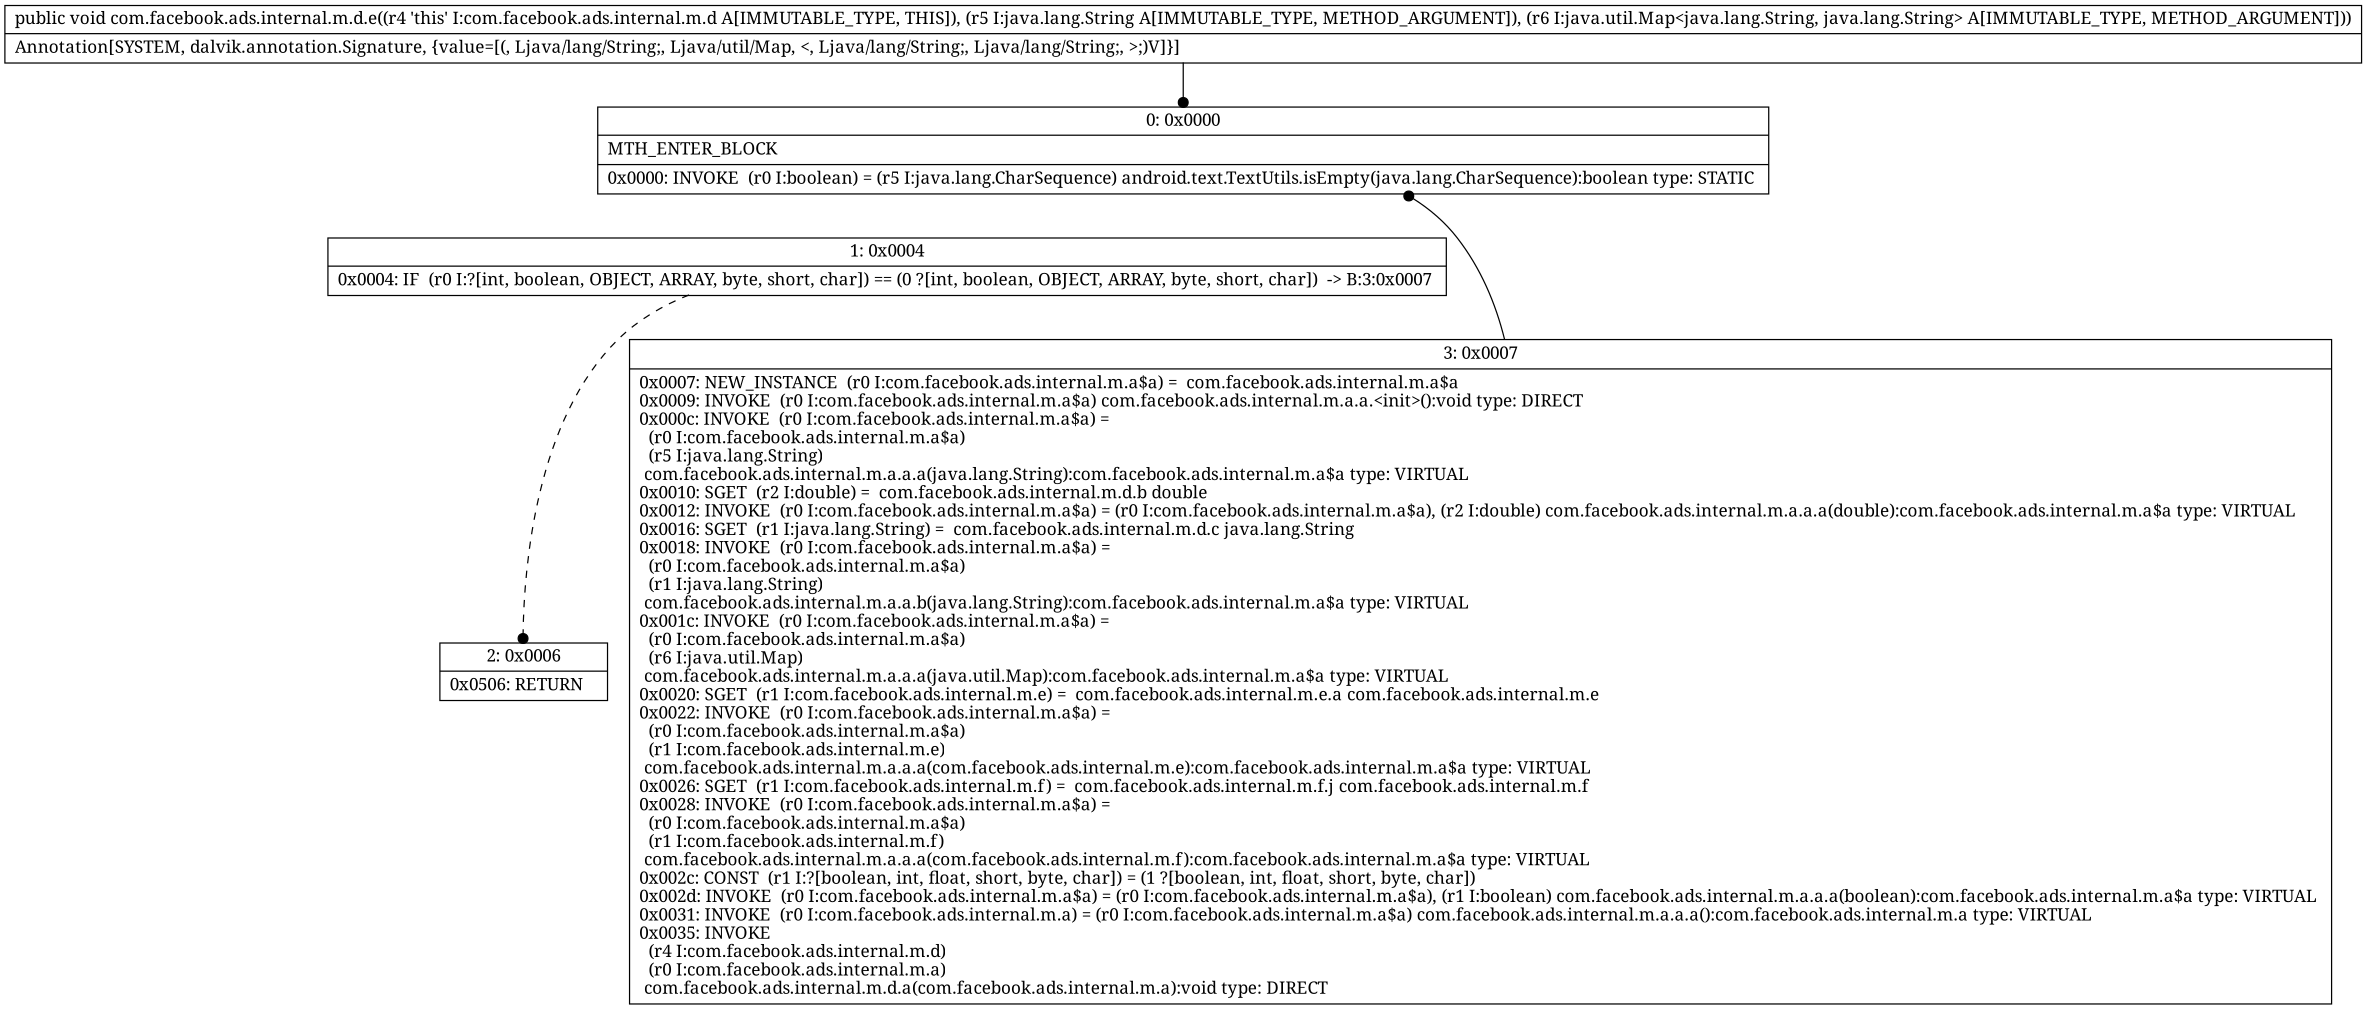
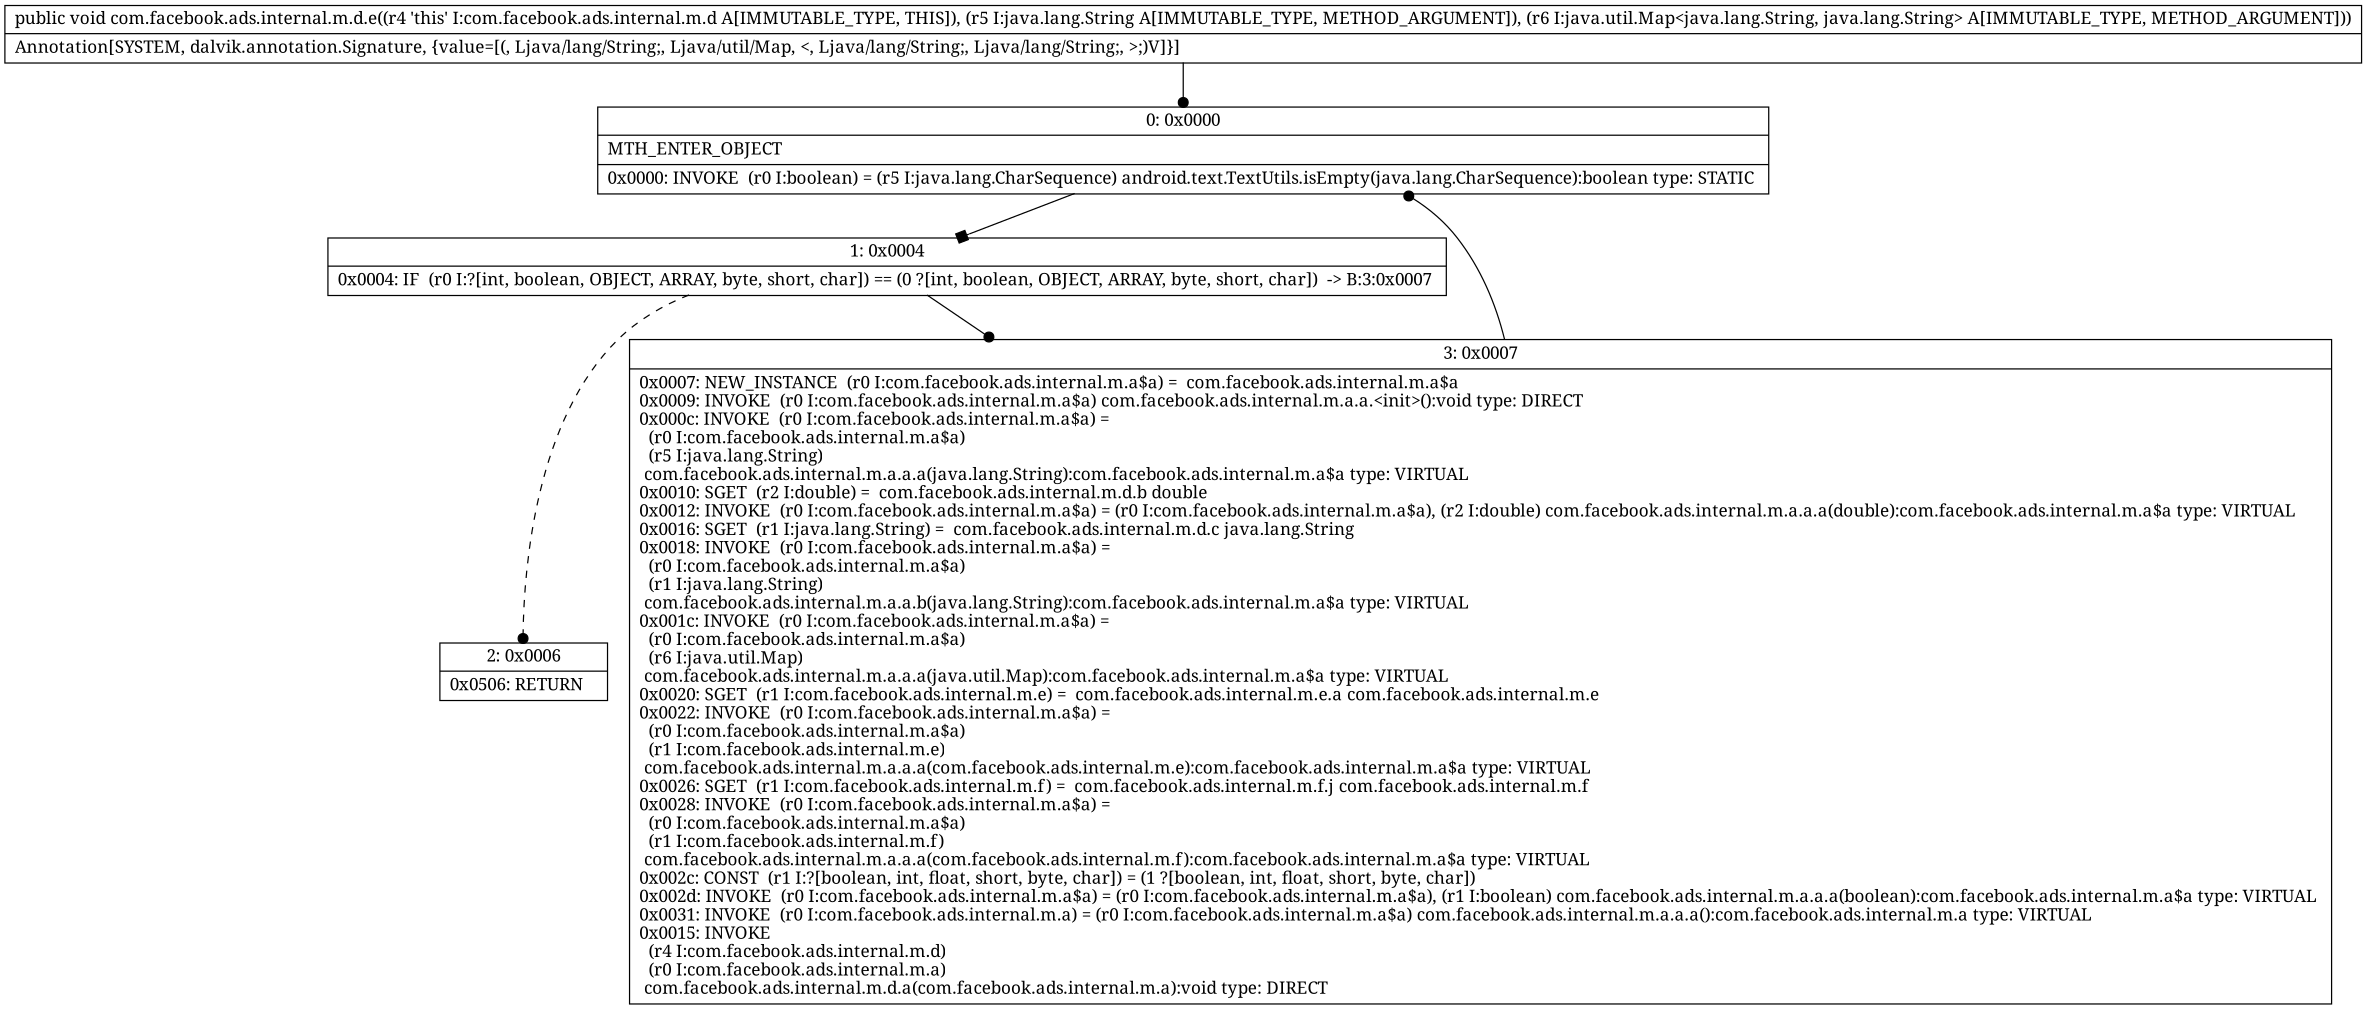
(693, 149) -> (695, 149)
none -> (1022, 214)
none -> (956, 315)
(710, 934) -> (710, 934)
